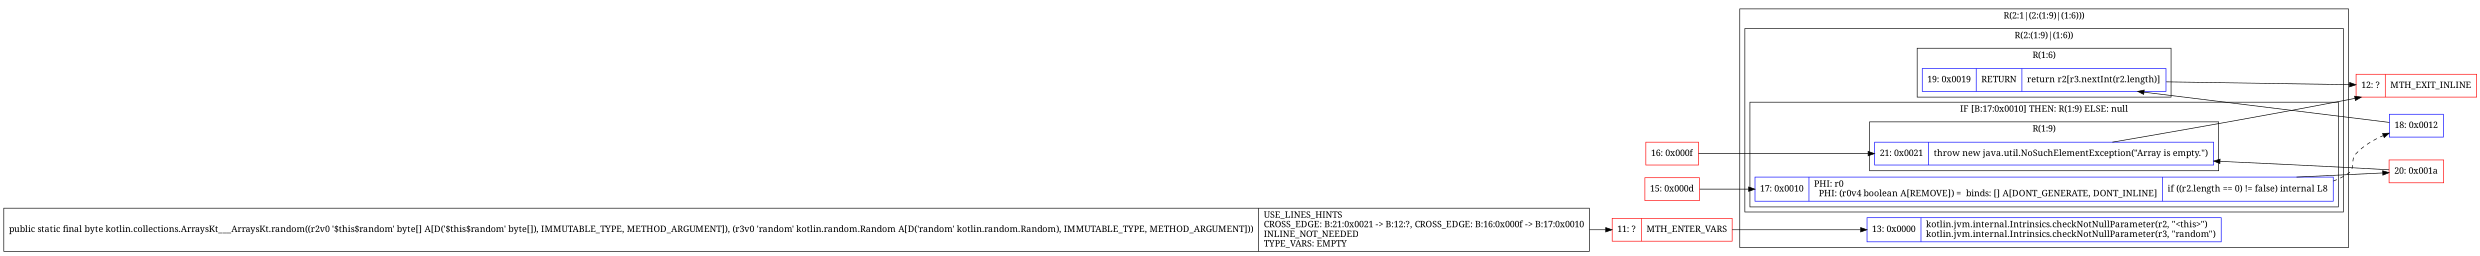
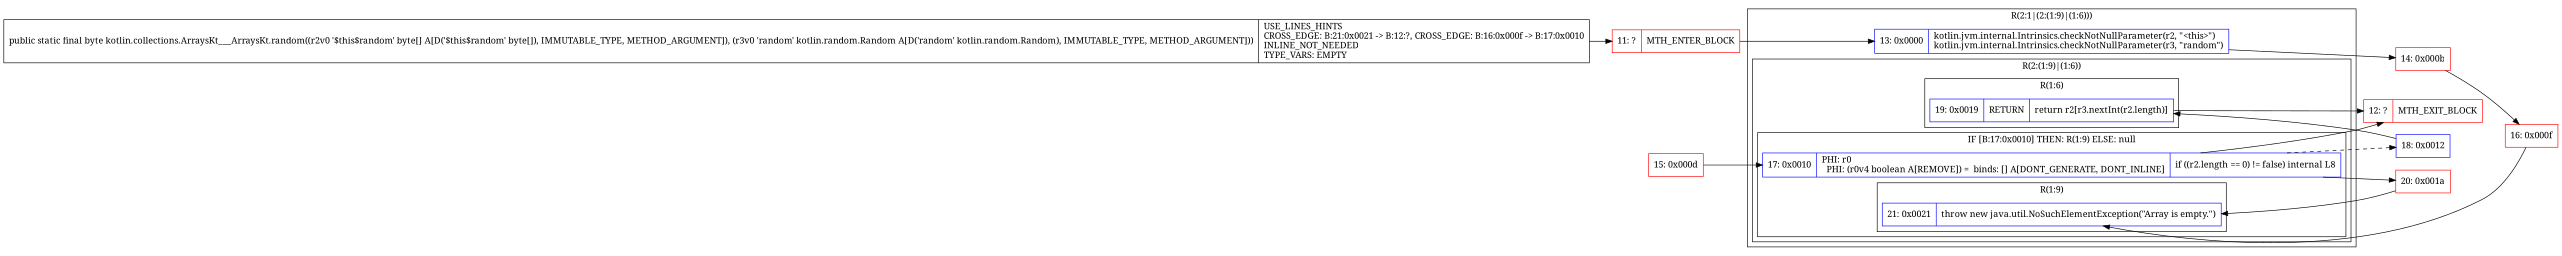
none -> (2423, 59)
(2431, 85) -> (2438, 111)
(2234, 121) -> (2289, 142)
(1687, 229) -> (1691, 41)
